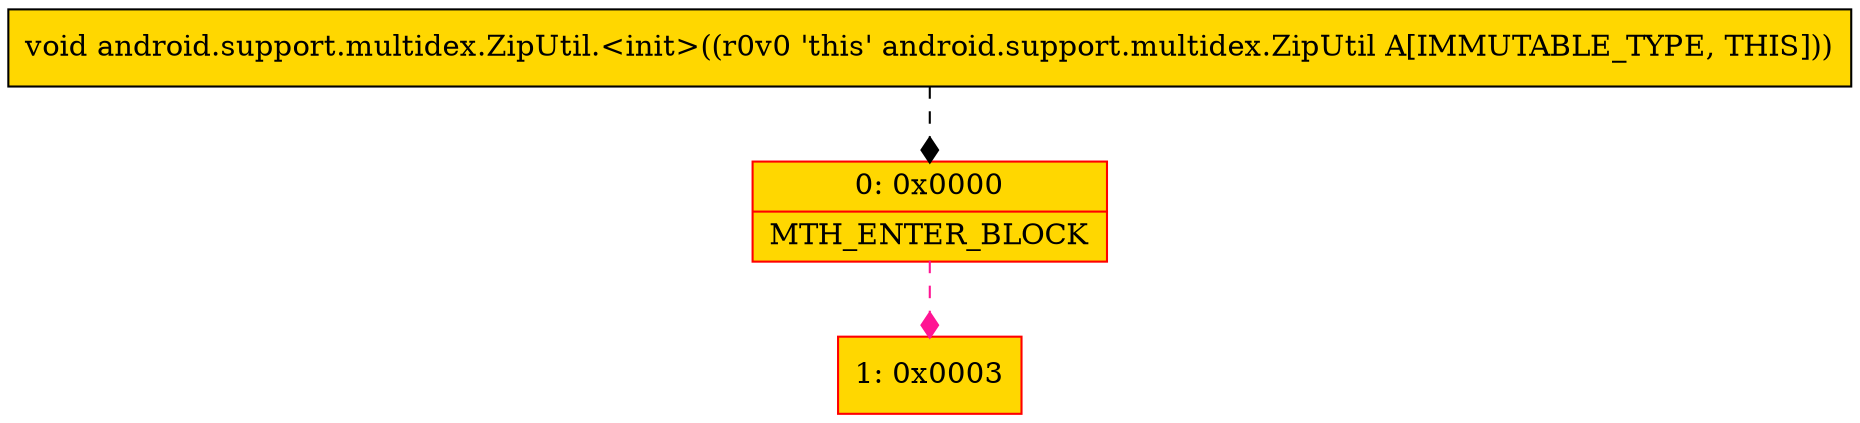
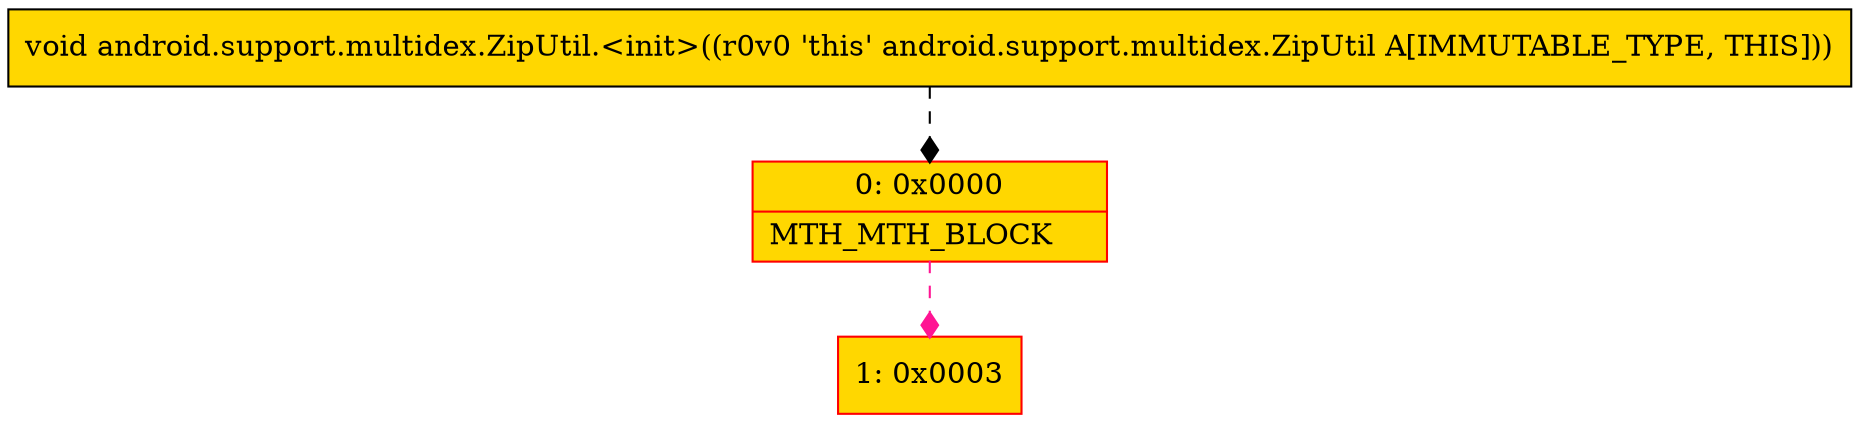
(930, 236) -> (911, 236)
